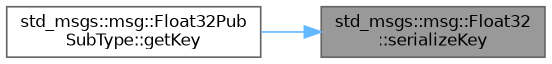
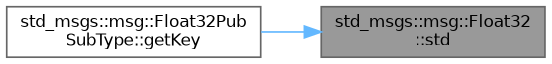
(433, 32) -> (433, 32)
